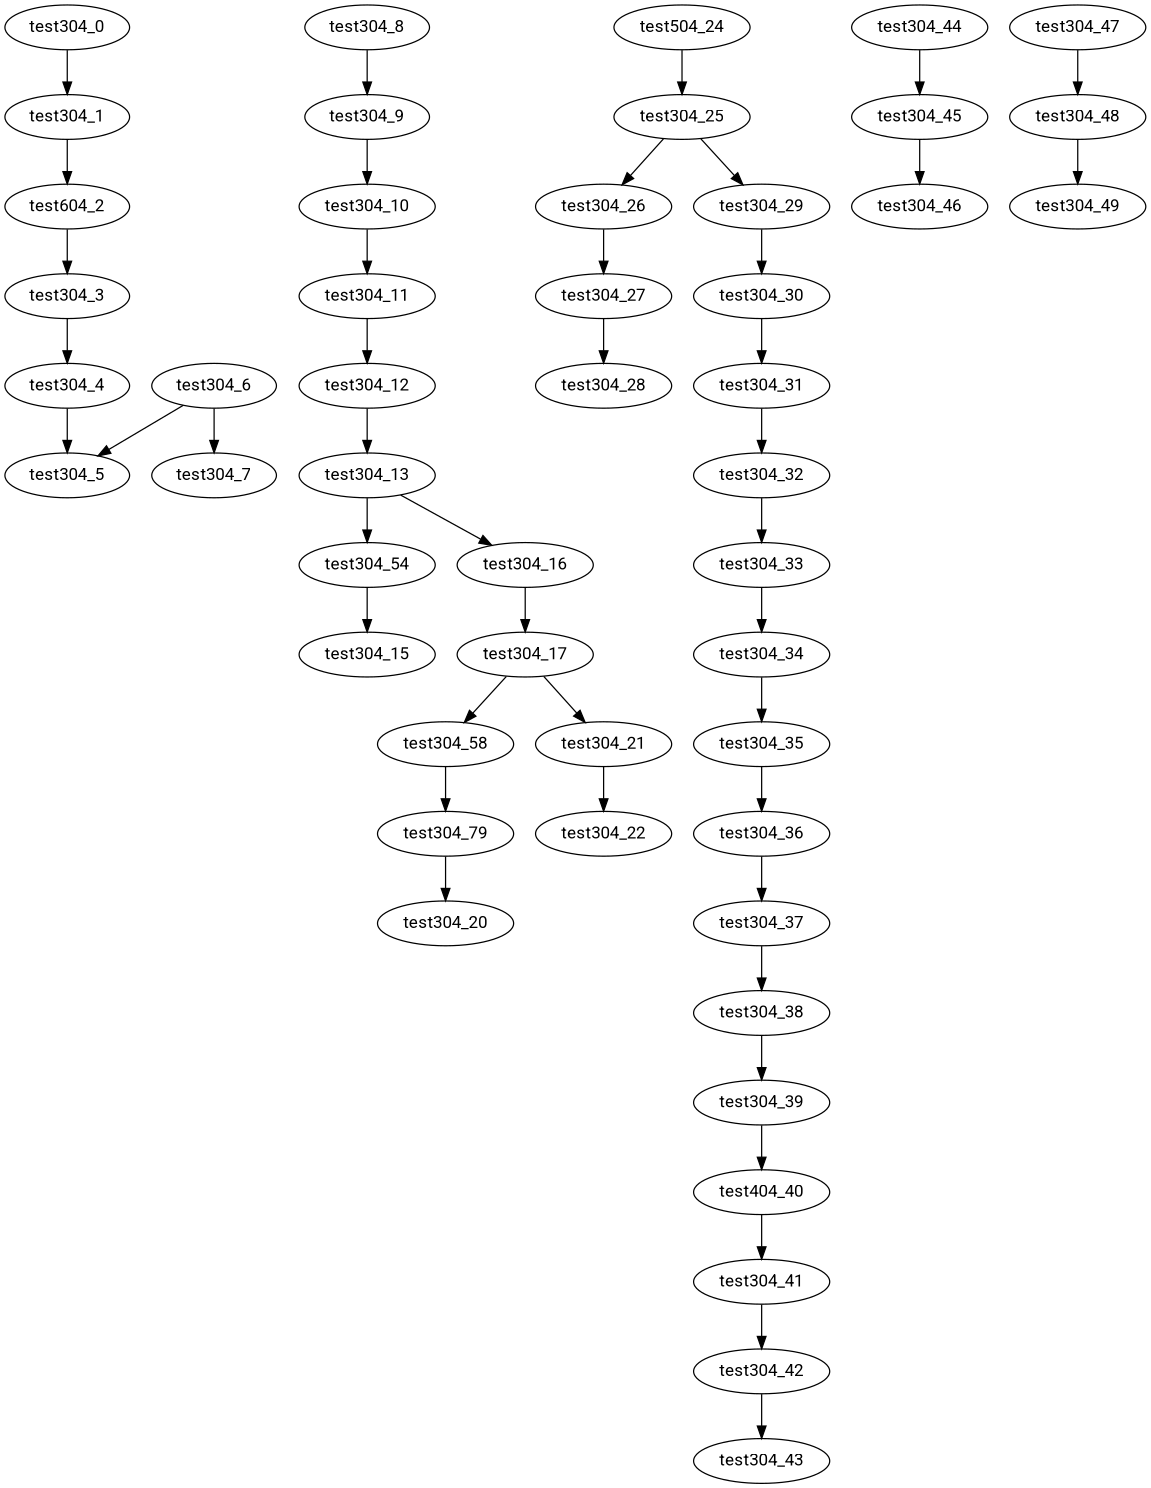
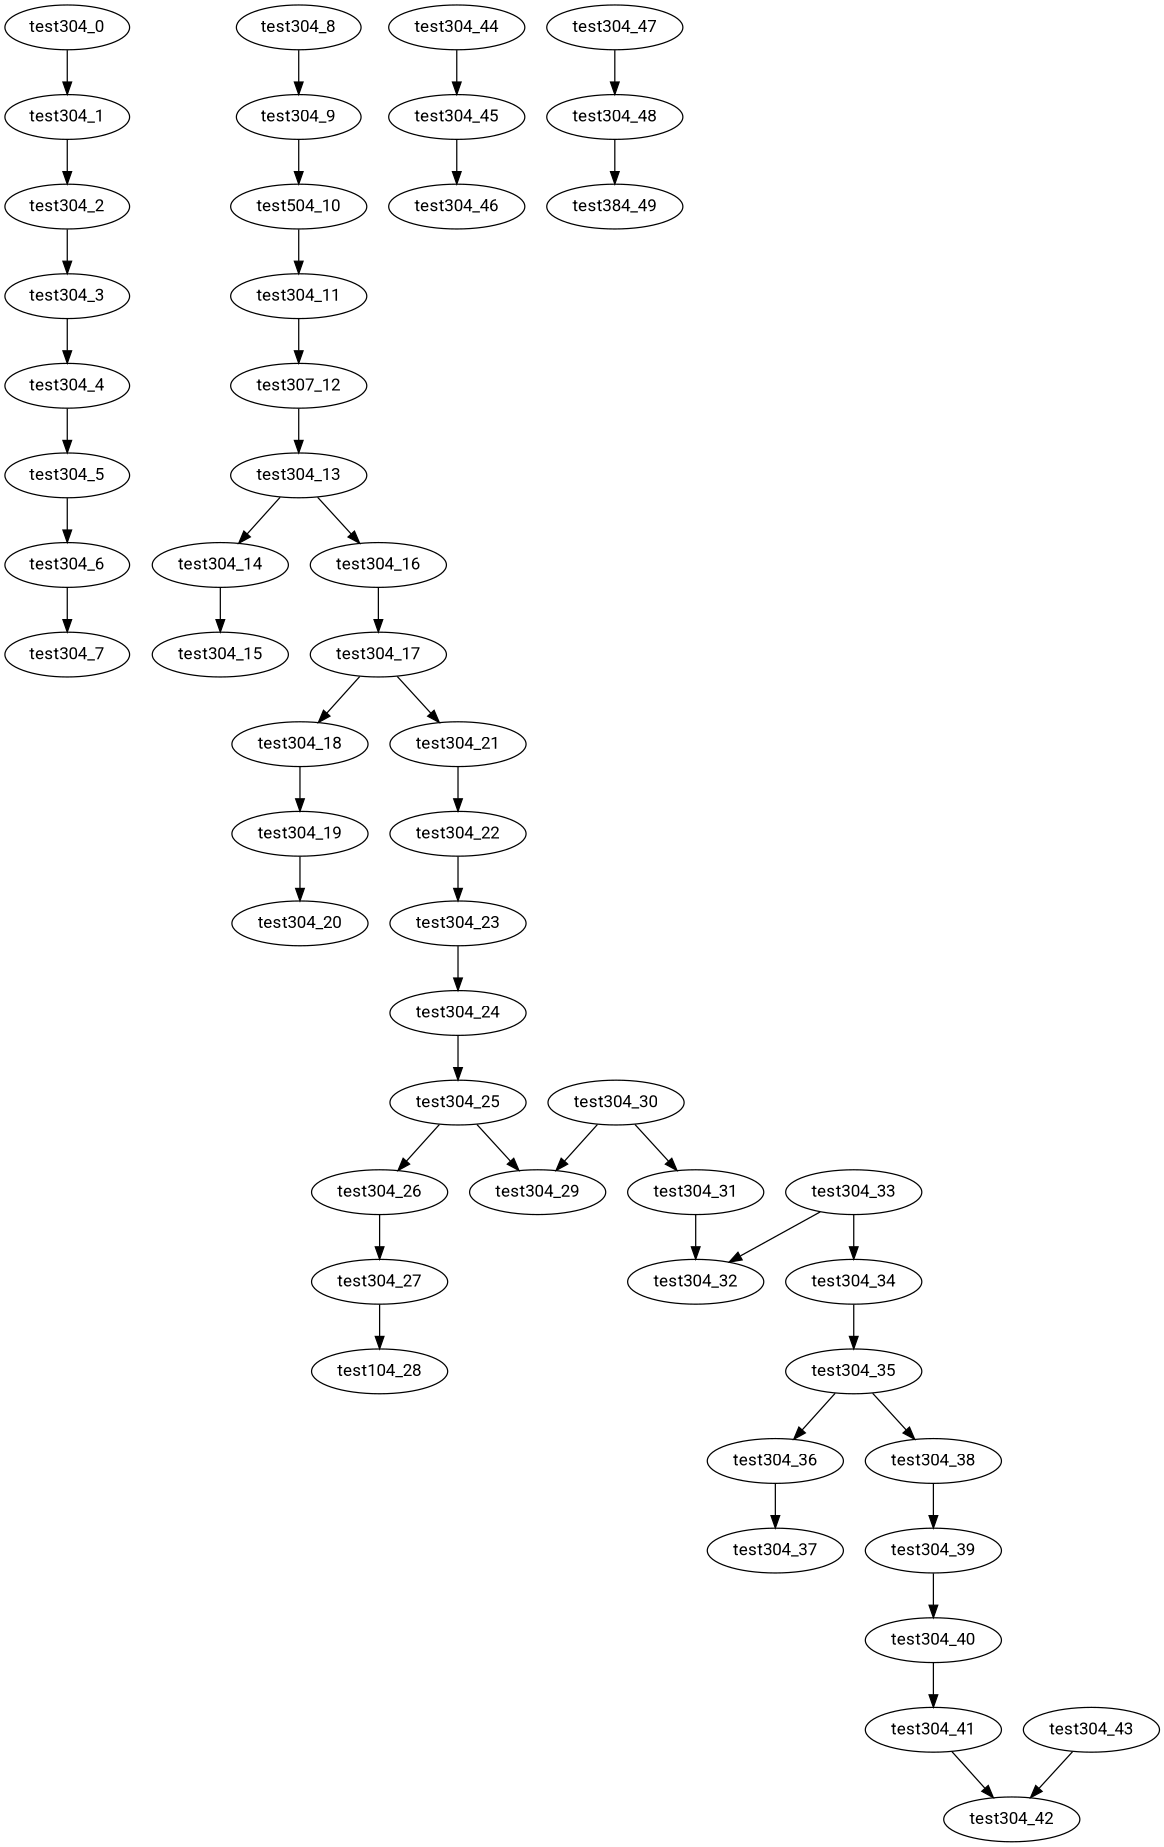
(682, 27) -> (458, 1013)
(67, 207) -> (67, 207)
(367, 207) -> (299, 207)
(1078, 207) -> (615, 207)
(762, 245) -> (581, 1143)
(367, 386) -> (299, 386)
(604, 386) -> (380, 1371)
(146, 427) -> (67, 514)
(762, 514) -> (780, 1234)
(367, 565) -> (220, 565)
(446, 744) -> (300, 744)
(446, 834) -> (300, 834)
none -> (458, 923)
(762, 962) -> (889, 1412)
(762, 1192) -> (933, 1640)
(762, 1410) -> (1056, 1770)
